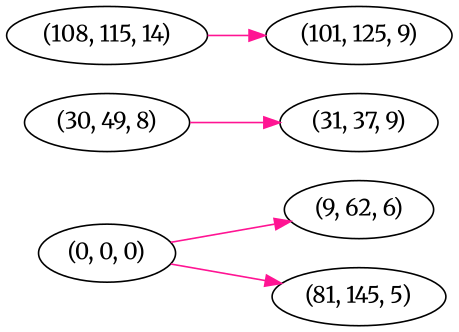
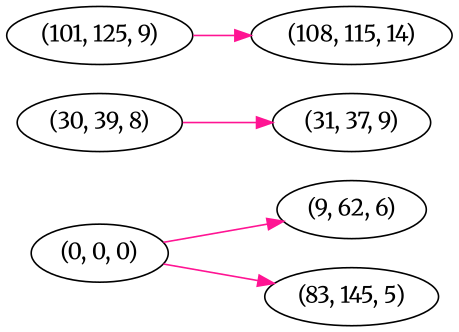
(228, 35) -> (214, 35)
(107, 123) -> (100, 123)
(359, 297) -> (352, 297)
